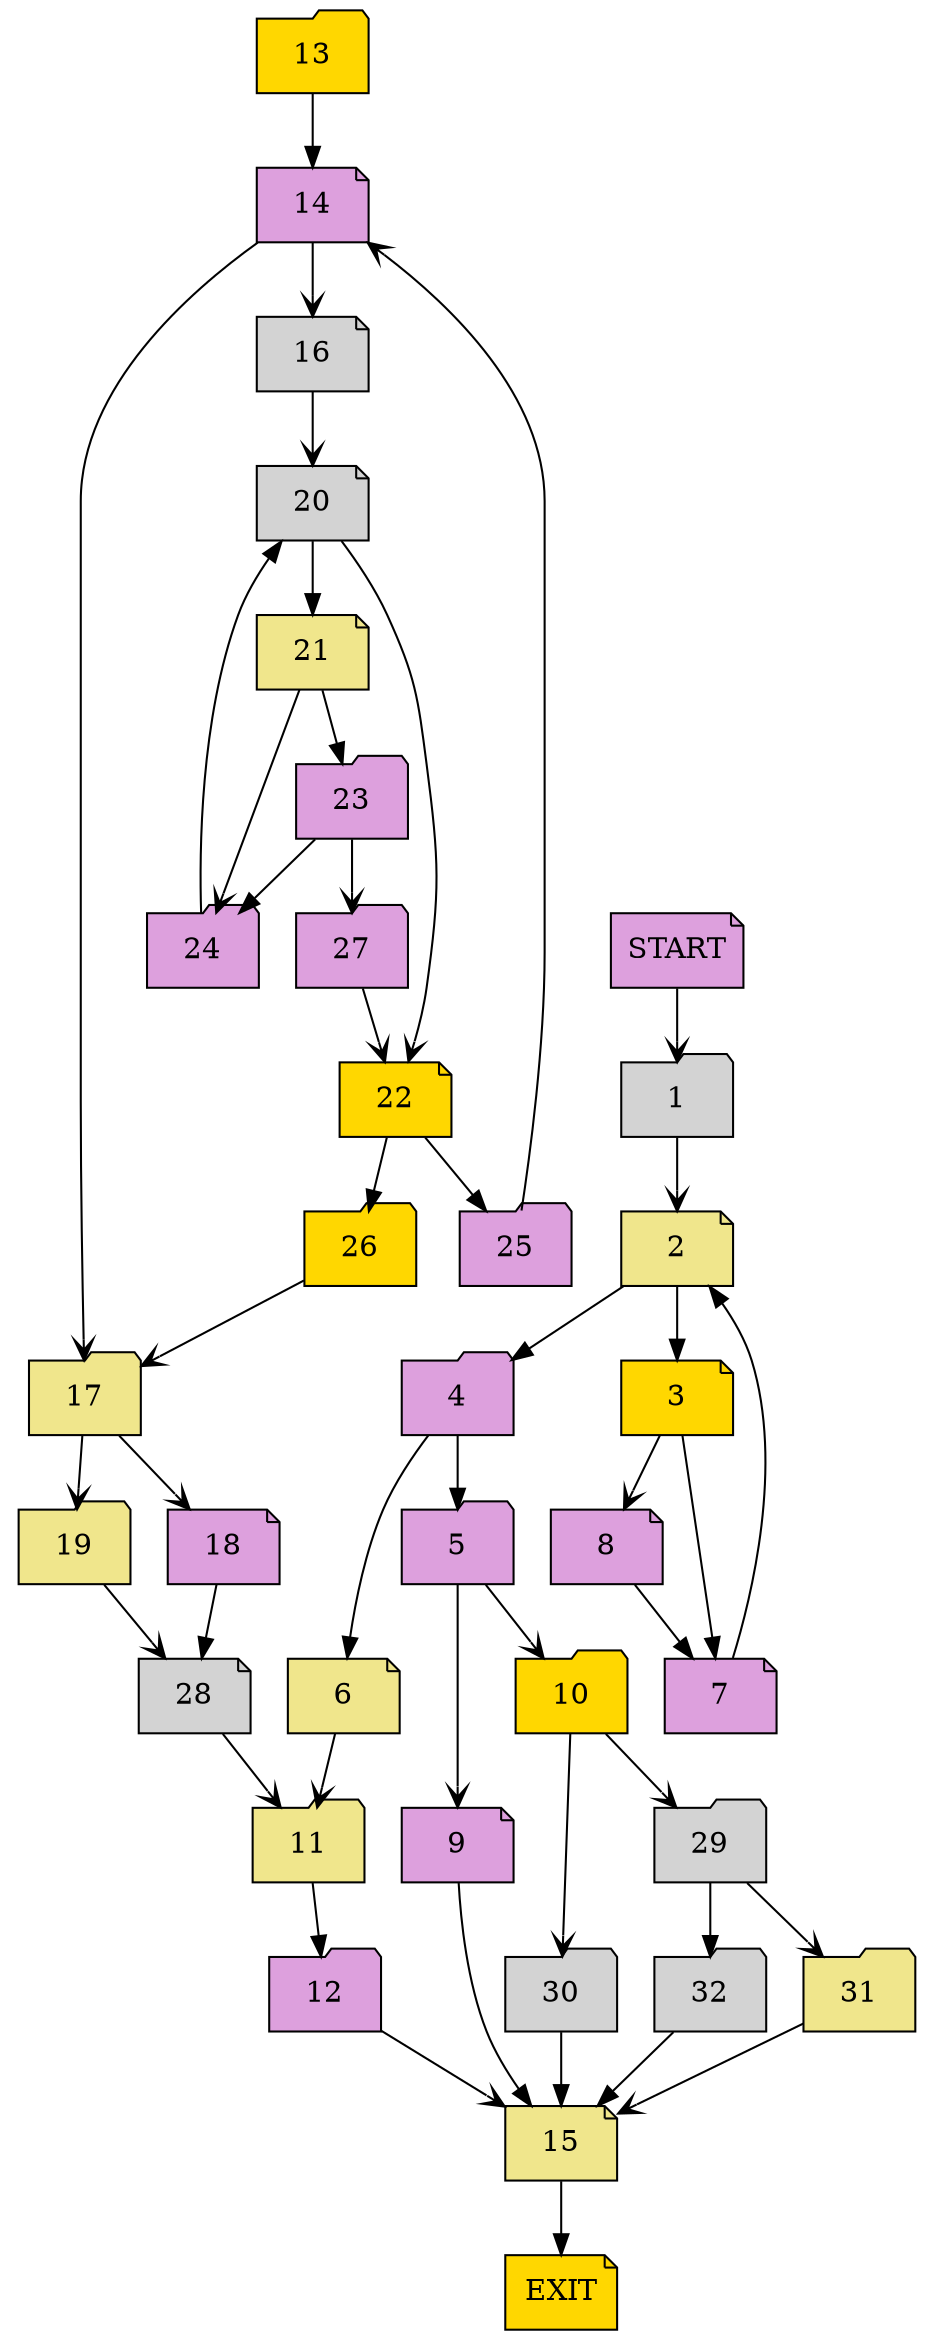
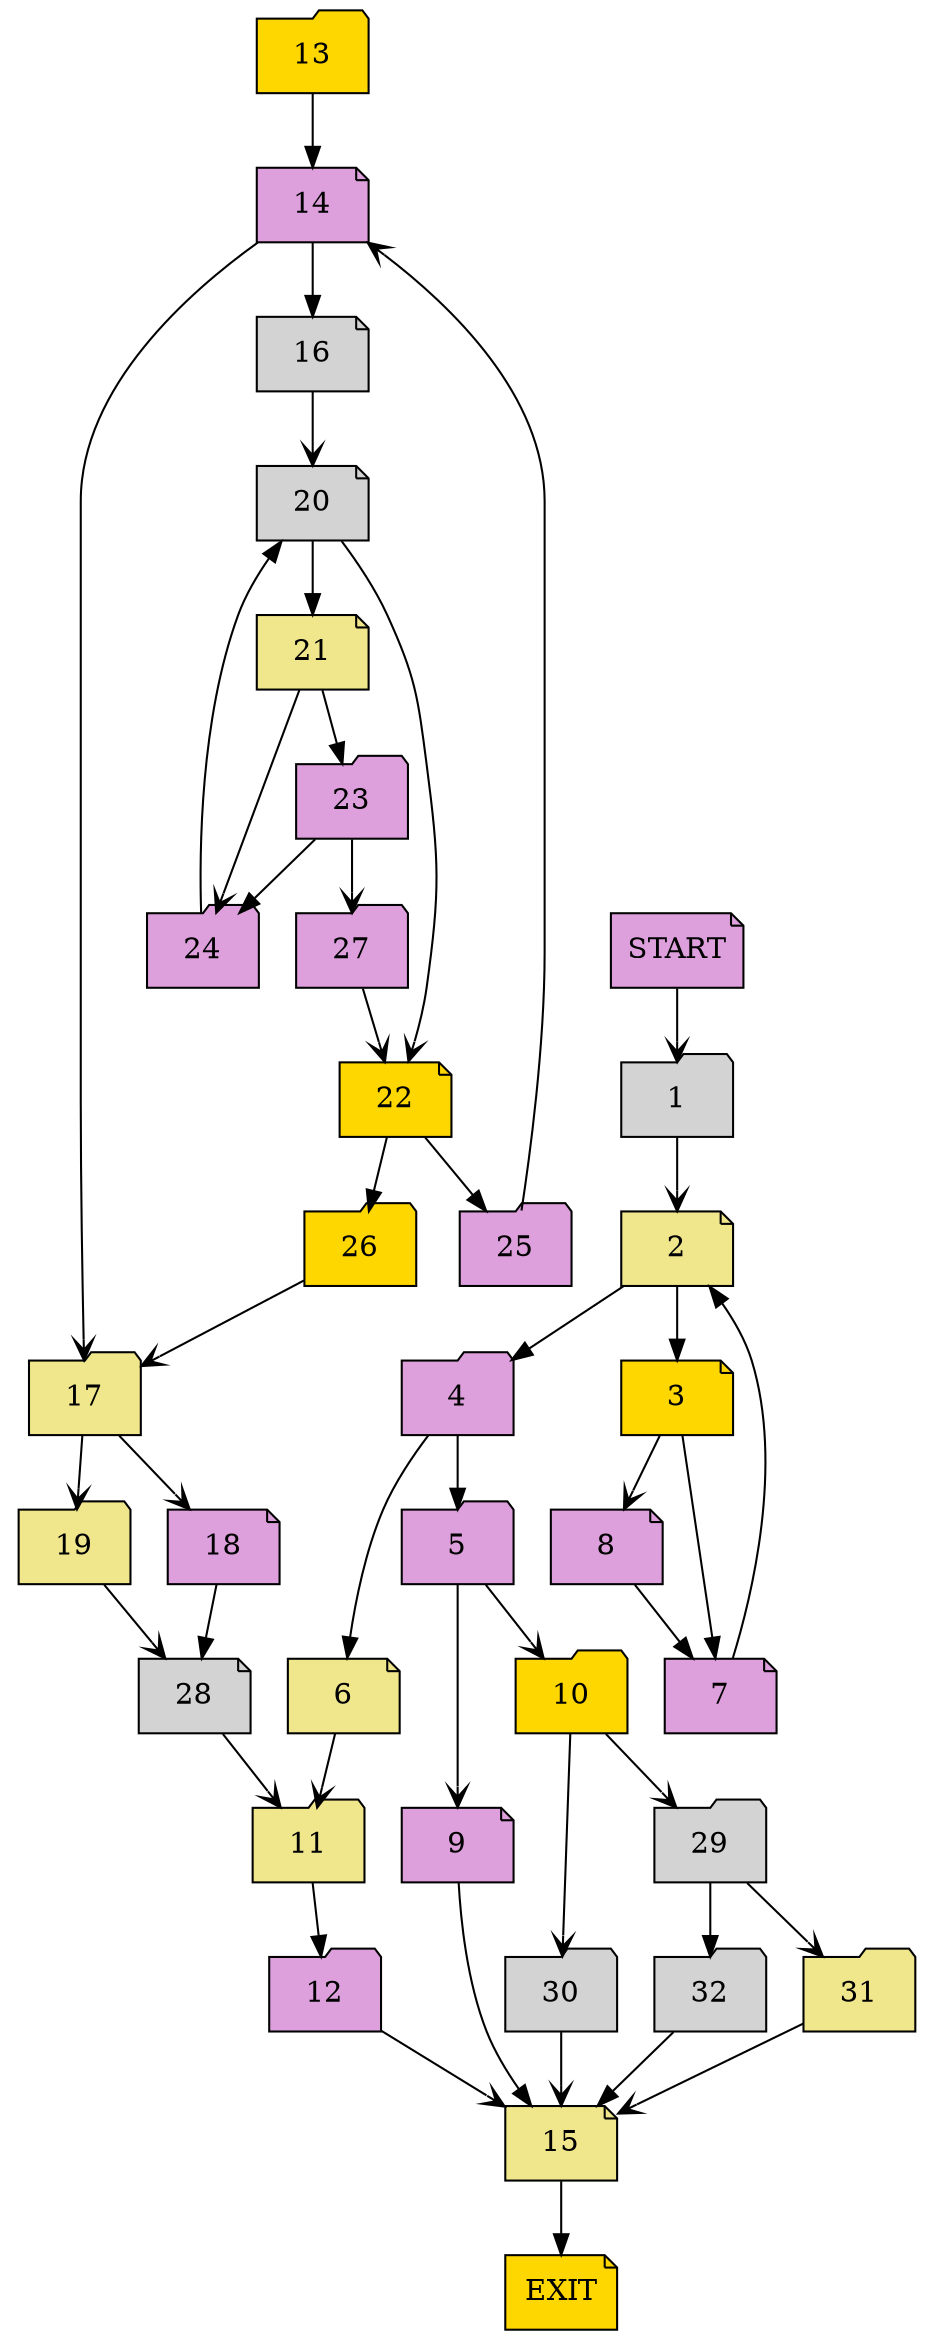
(313, 269) -> (313, 269)
(561, 2059) -> (561, 2059)
